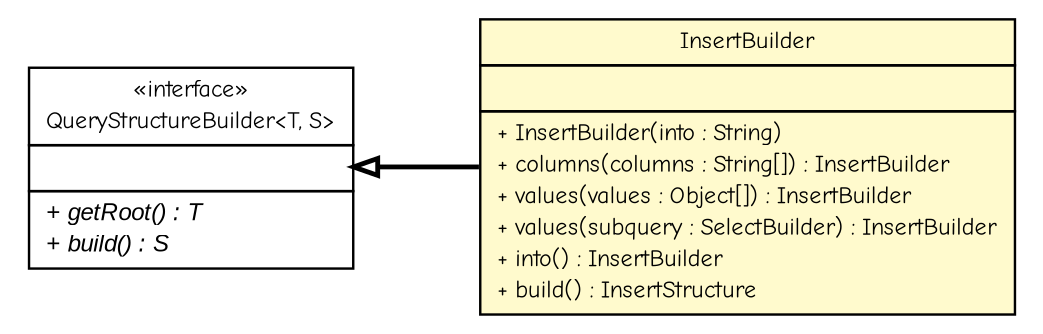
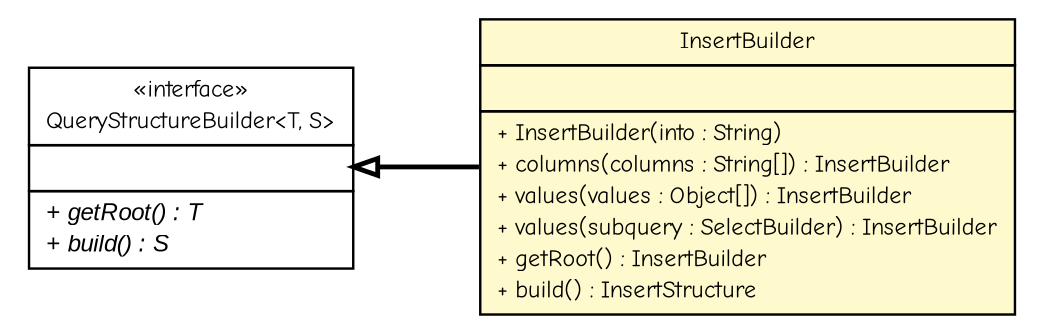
(611, 259) -> (633, 259)
